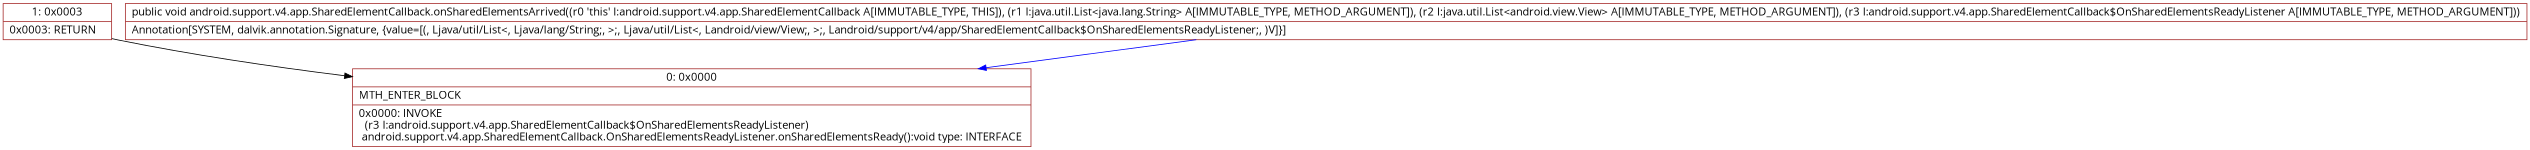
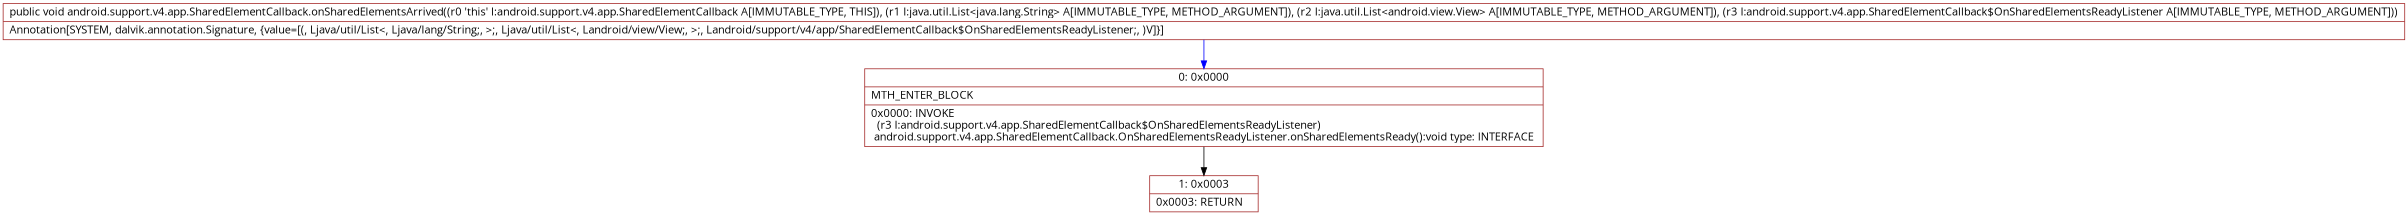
(228, 59) -> (1204, 157)
